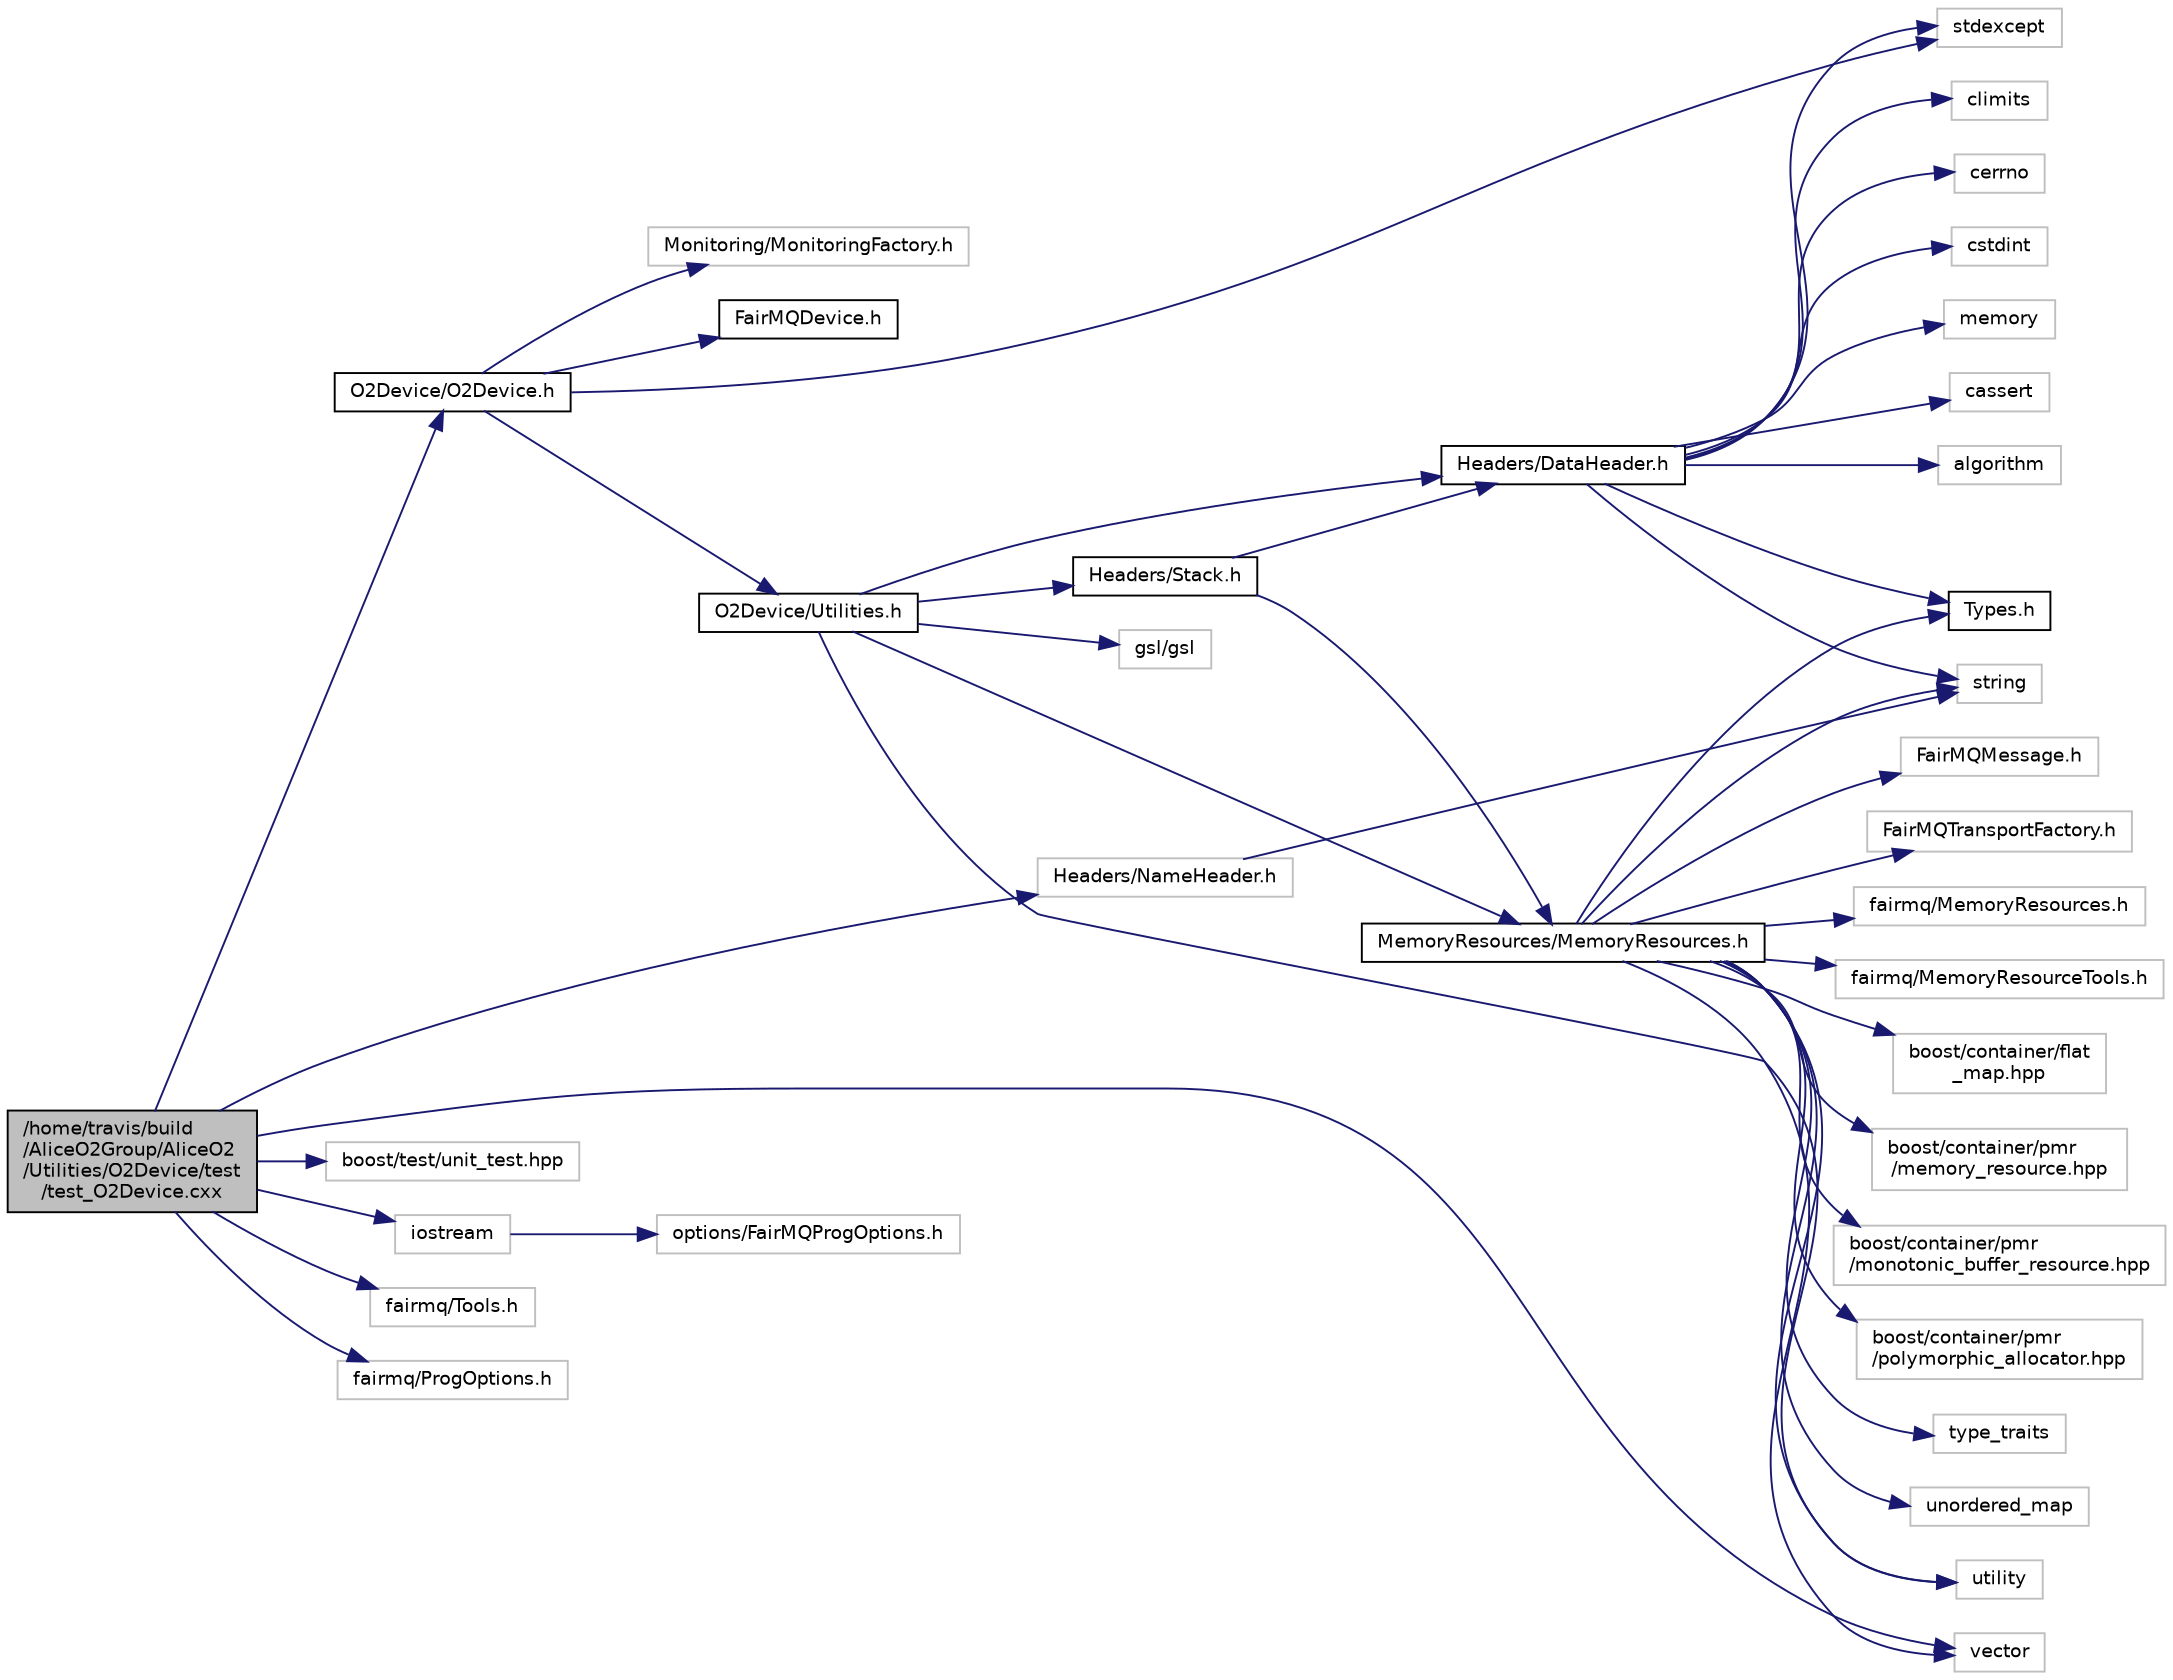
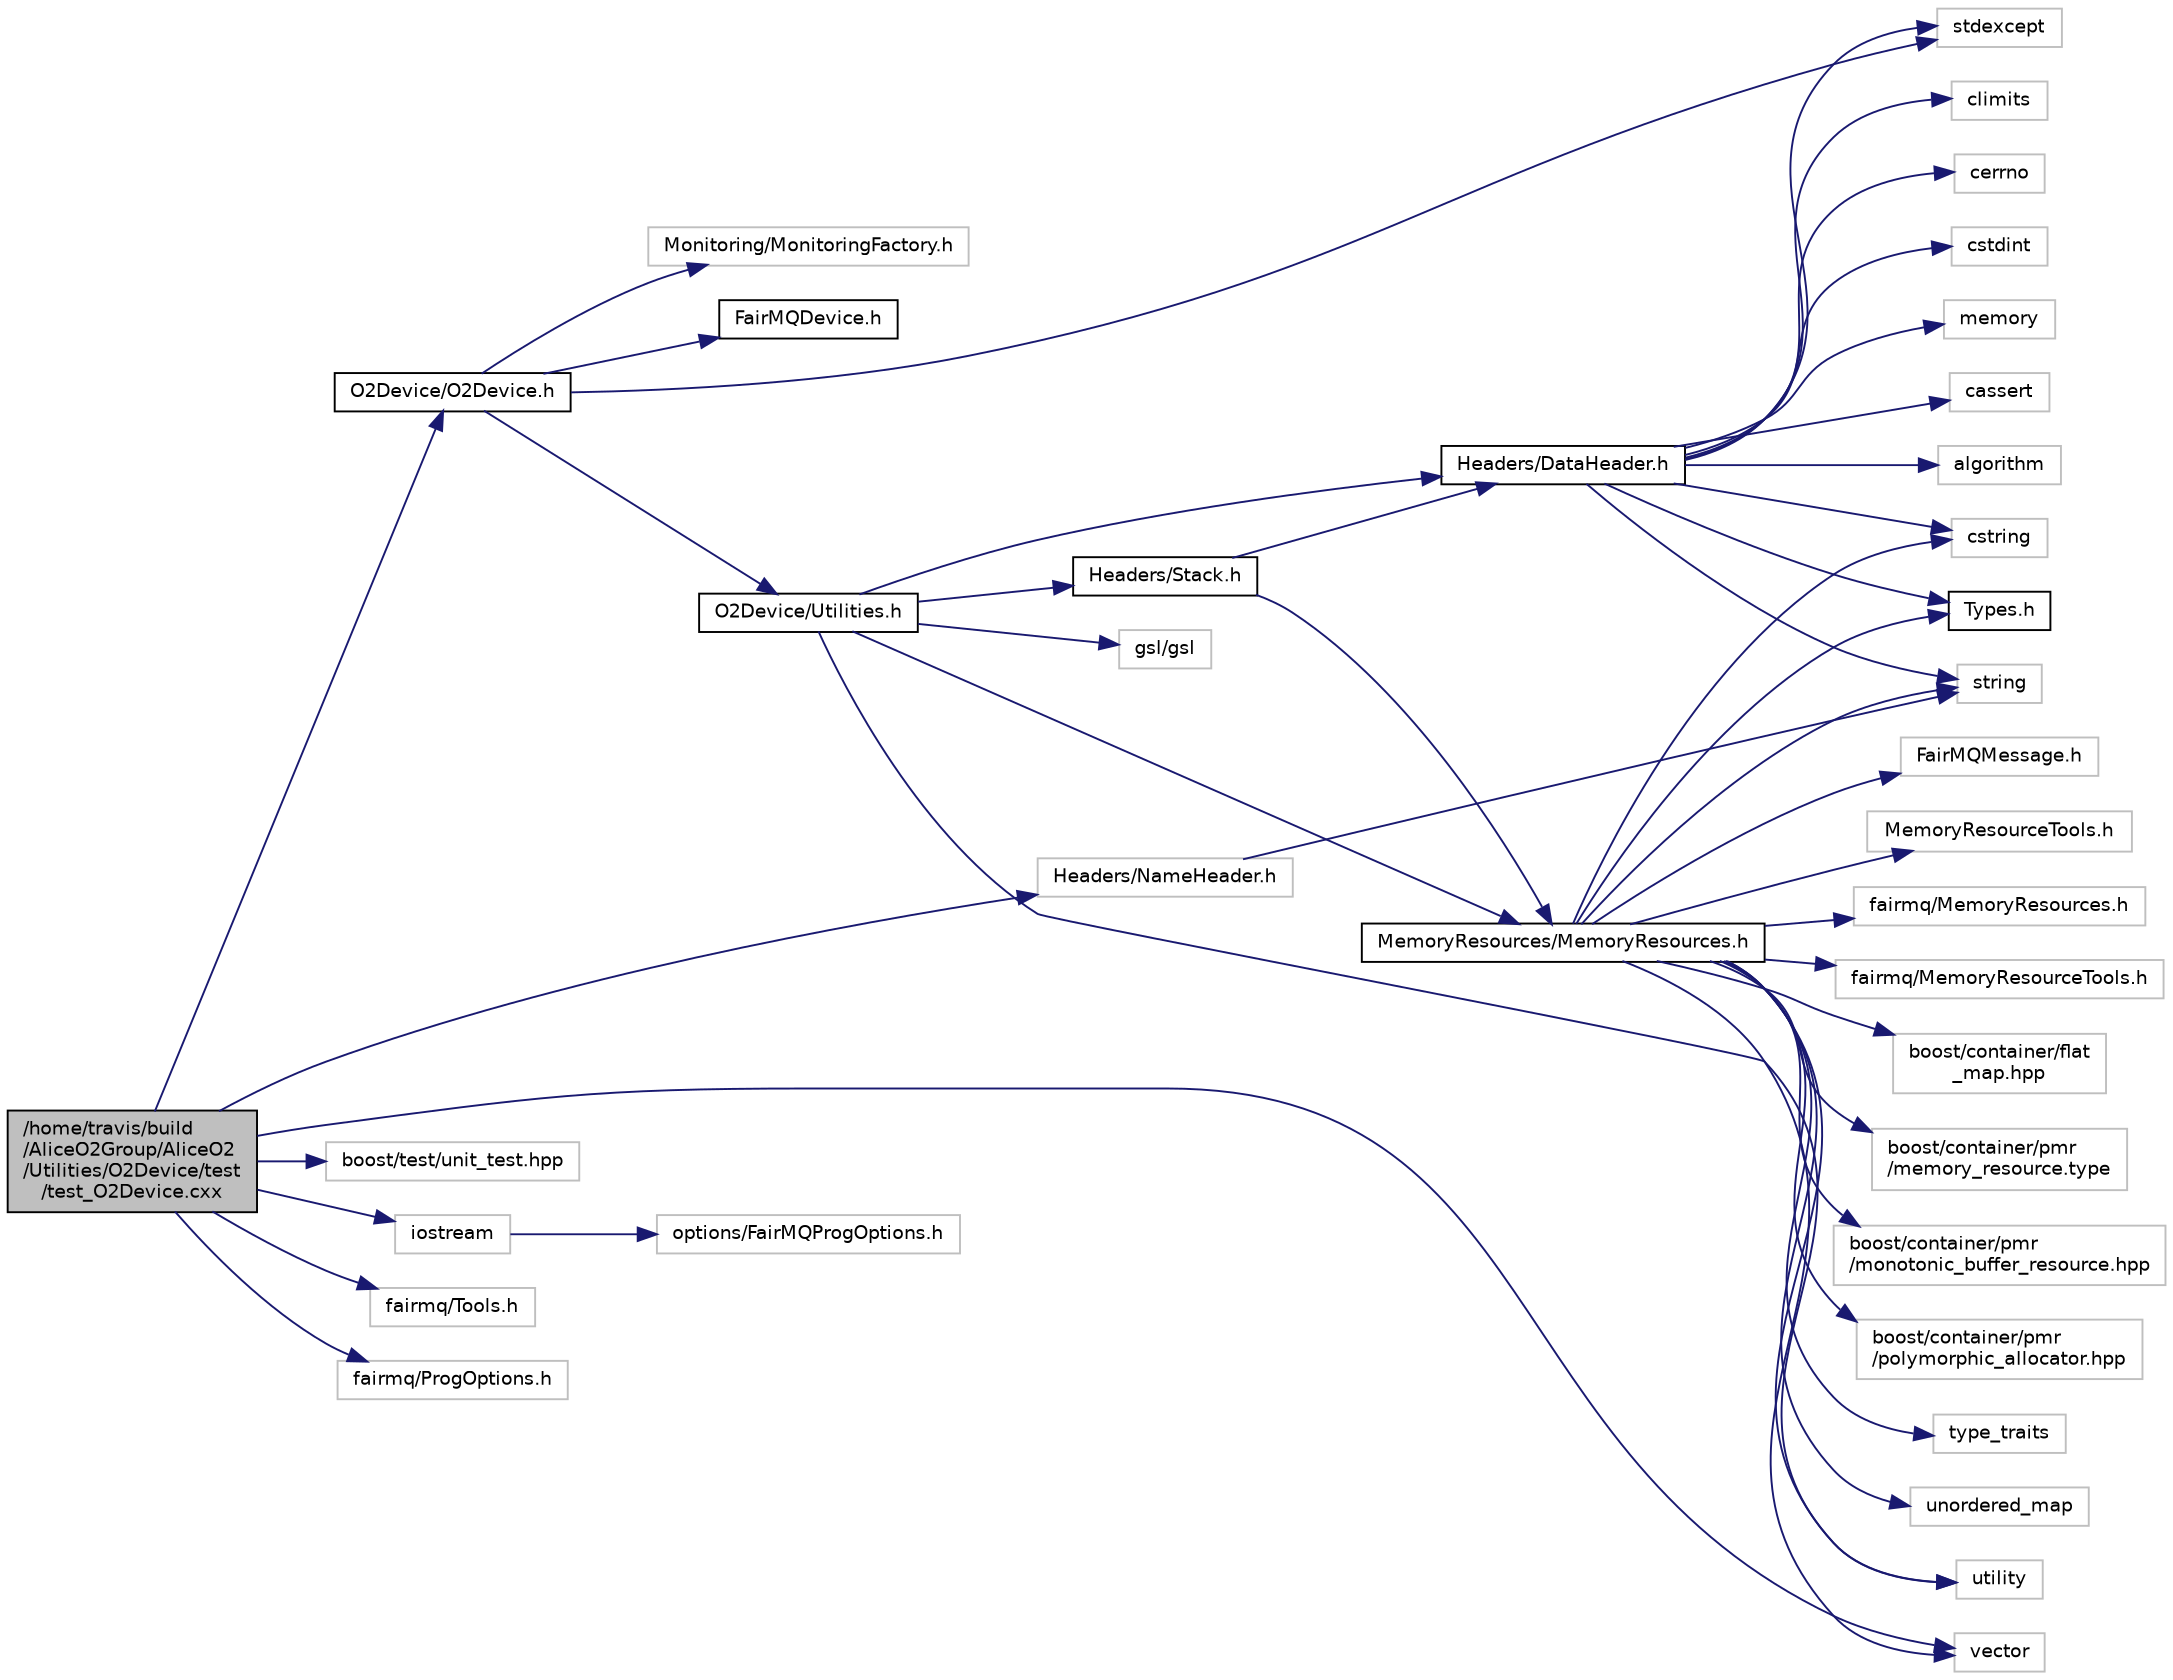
none -> (2000, 538)
(2000, 831) -> (2000, 831)
(2000, 1159) -> (2000, 1159)
